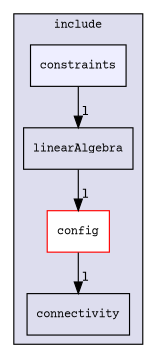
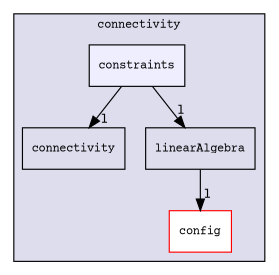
(78, 25) -> (139, 25)
(78, 267) -> (109, 103)
